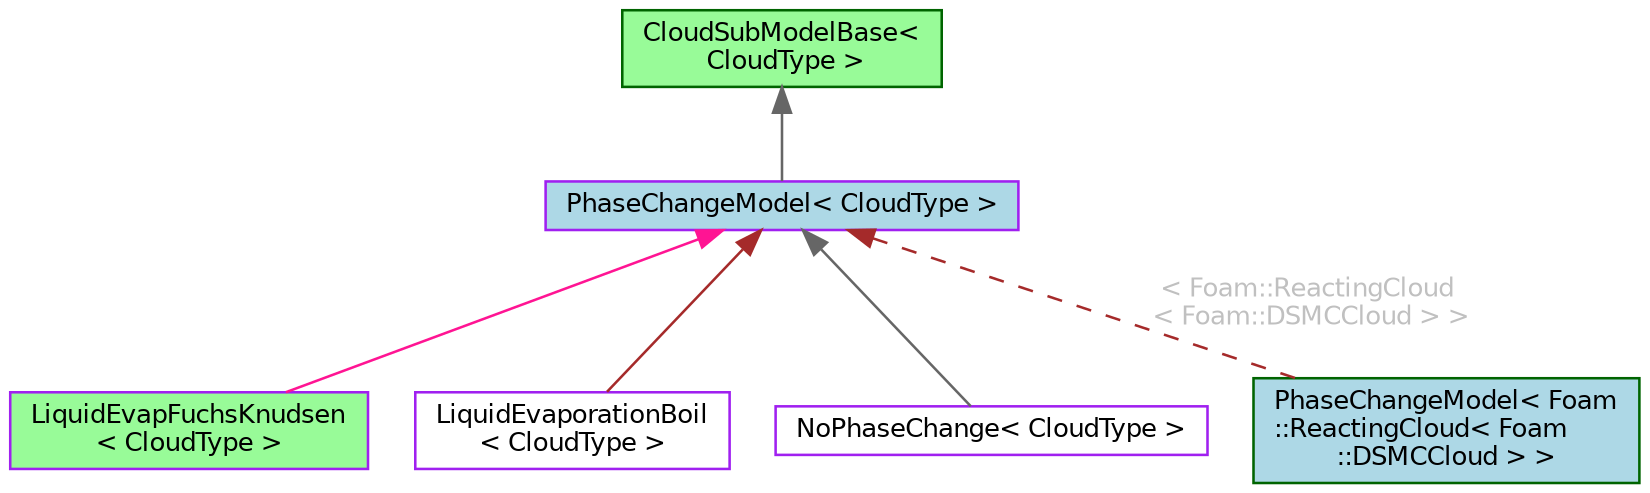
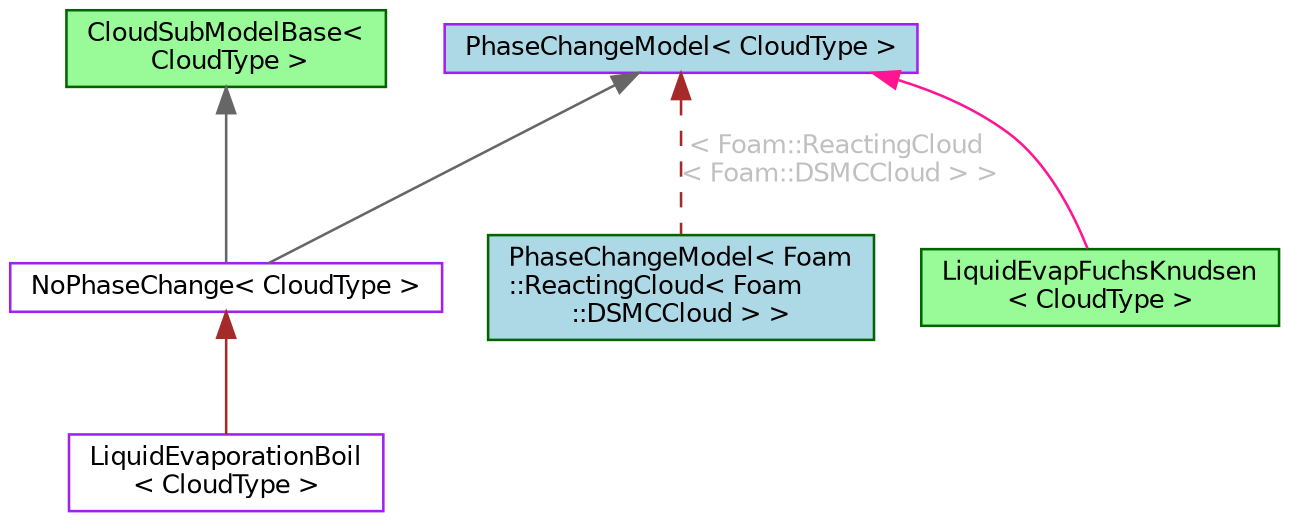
(782, 147) -> (226, 188)
(675, 321) -> (226, 386)
(189, 431) -> (1100, 288)
